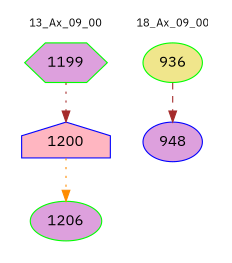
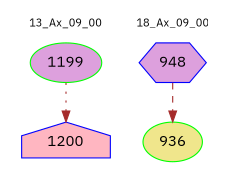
(66, 63) -> (66, 63)
(173, 97) -> (173, 97)
(173, 142) -> (173, 63)
(66, 221) -> none
